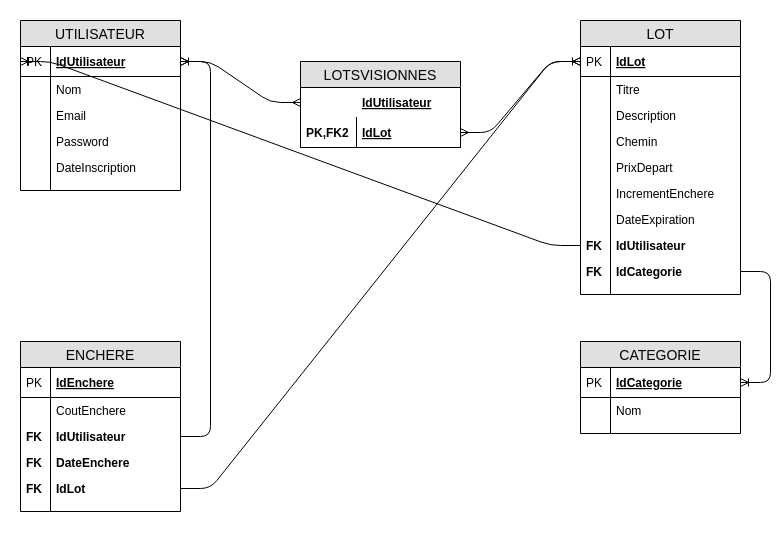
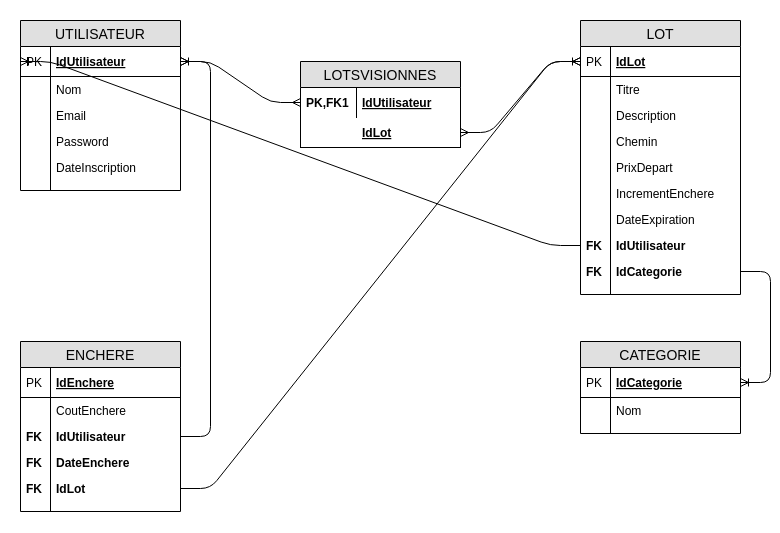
none -> (329, 103)
(329, 133) -> none
